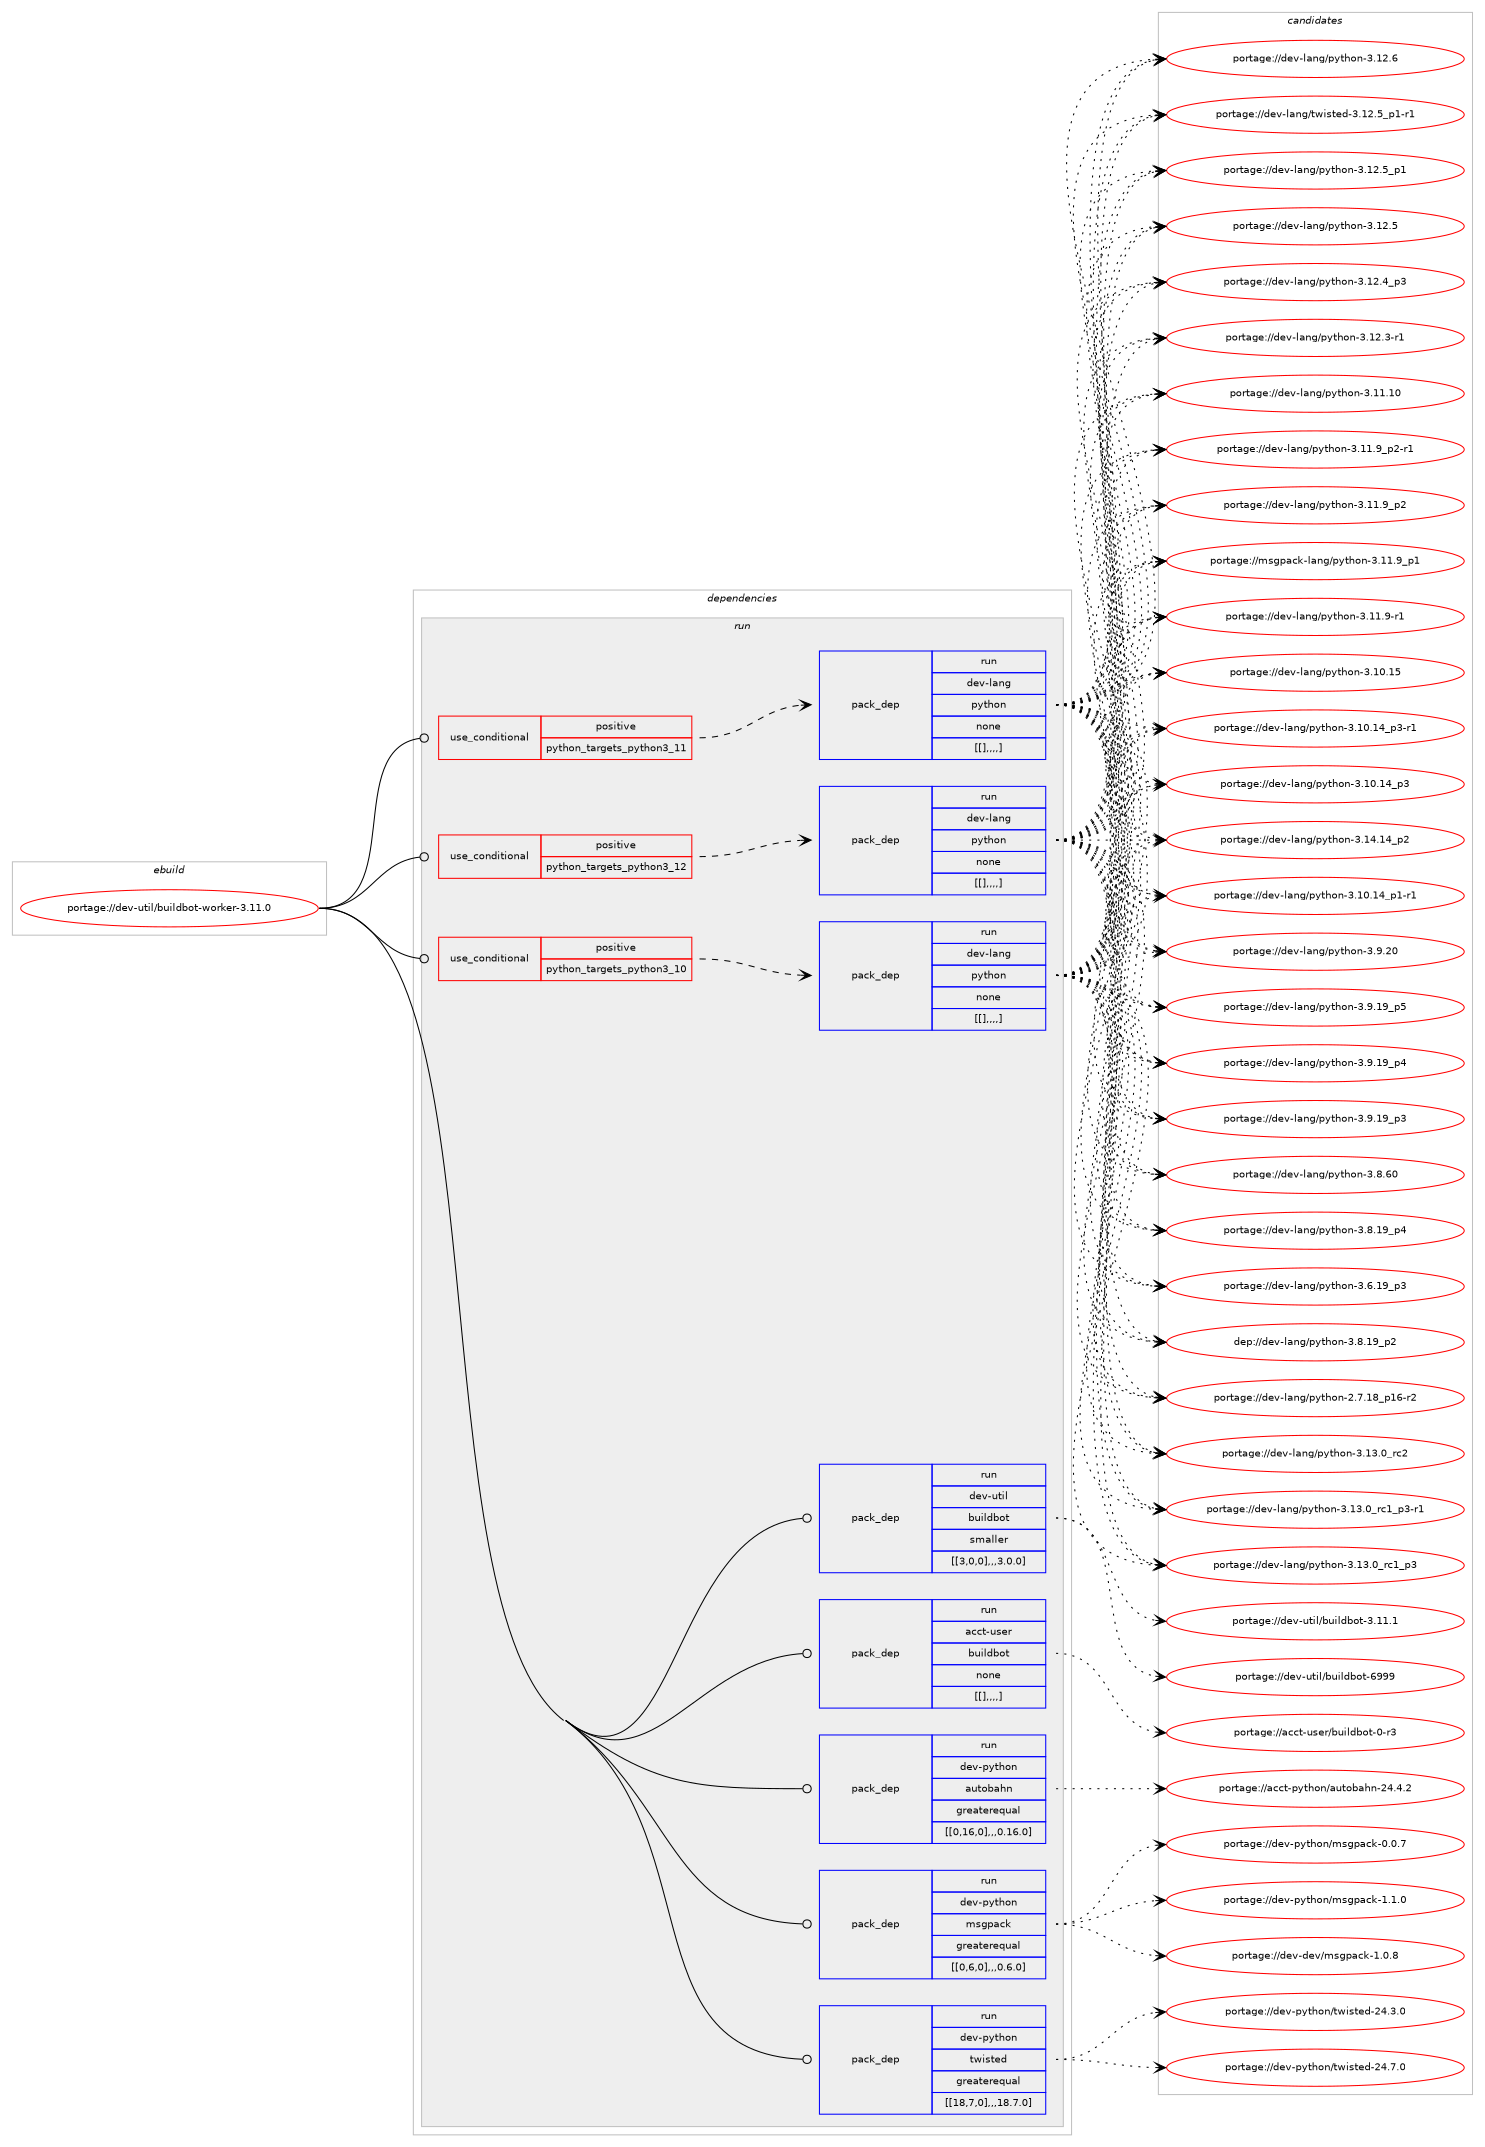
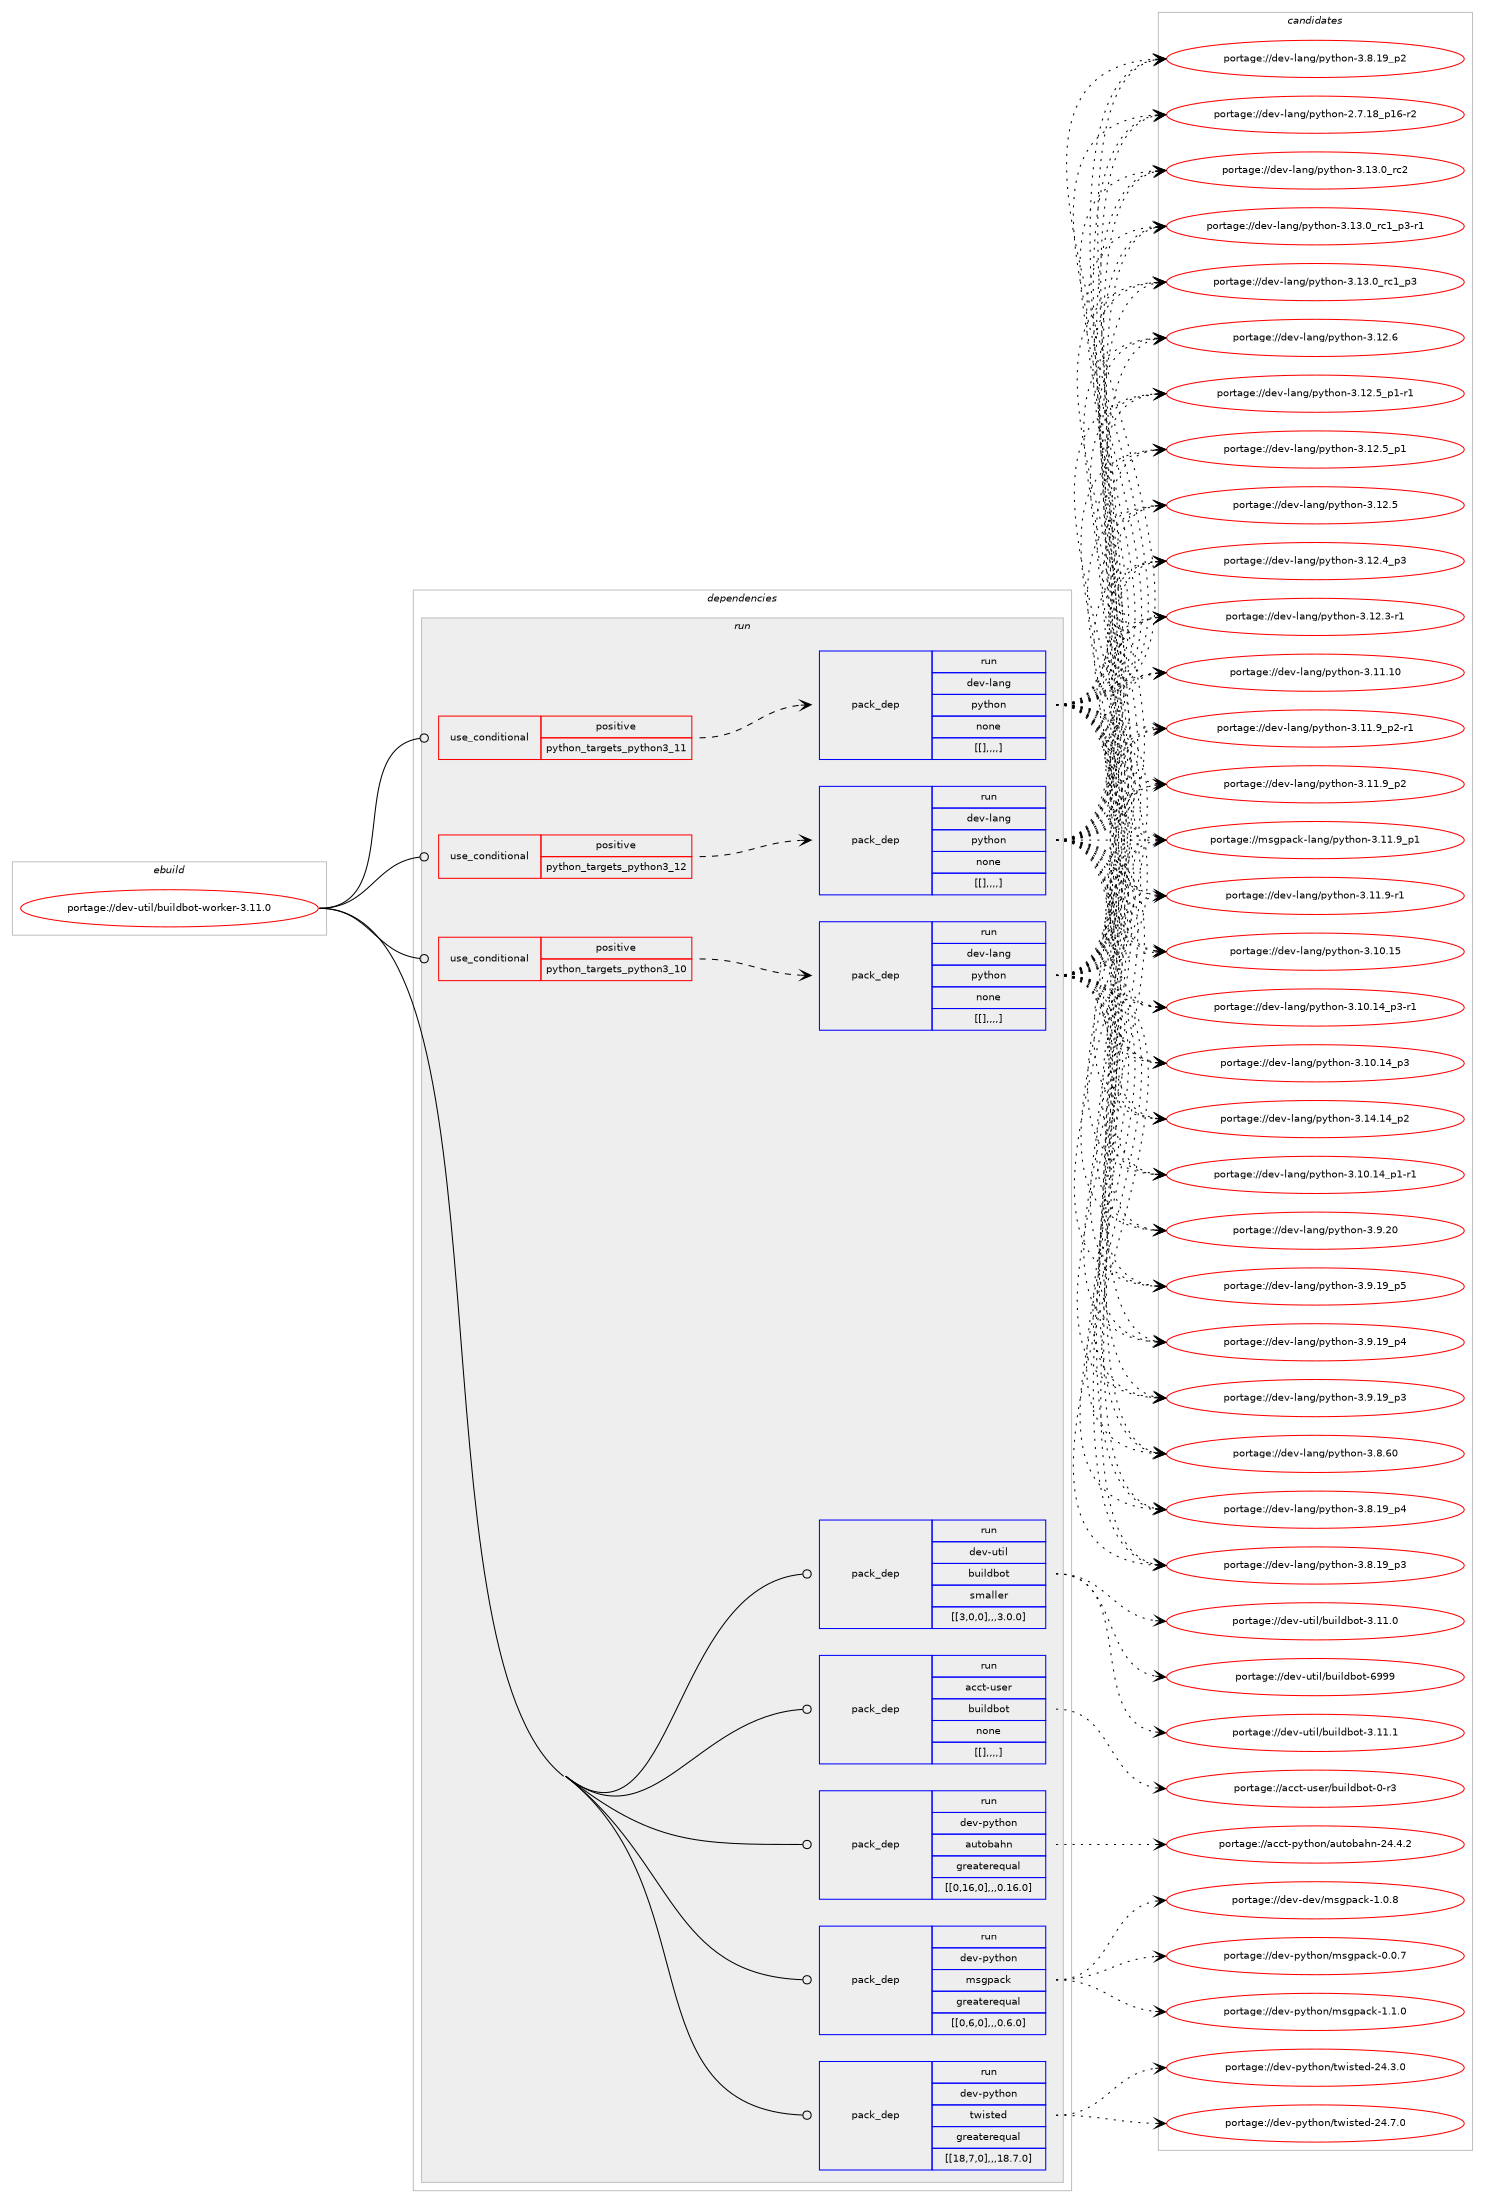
(1315, 115) -> (1315, 394)
(1315, 1287) -> (1315, 1566)
(1315, 1342) -> (1315, 59)
none -> (1315, 1621)
